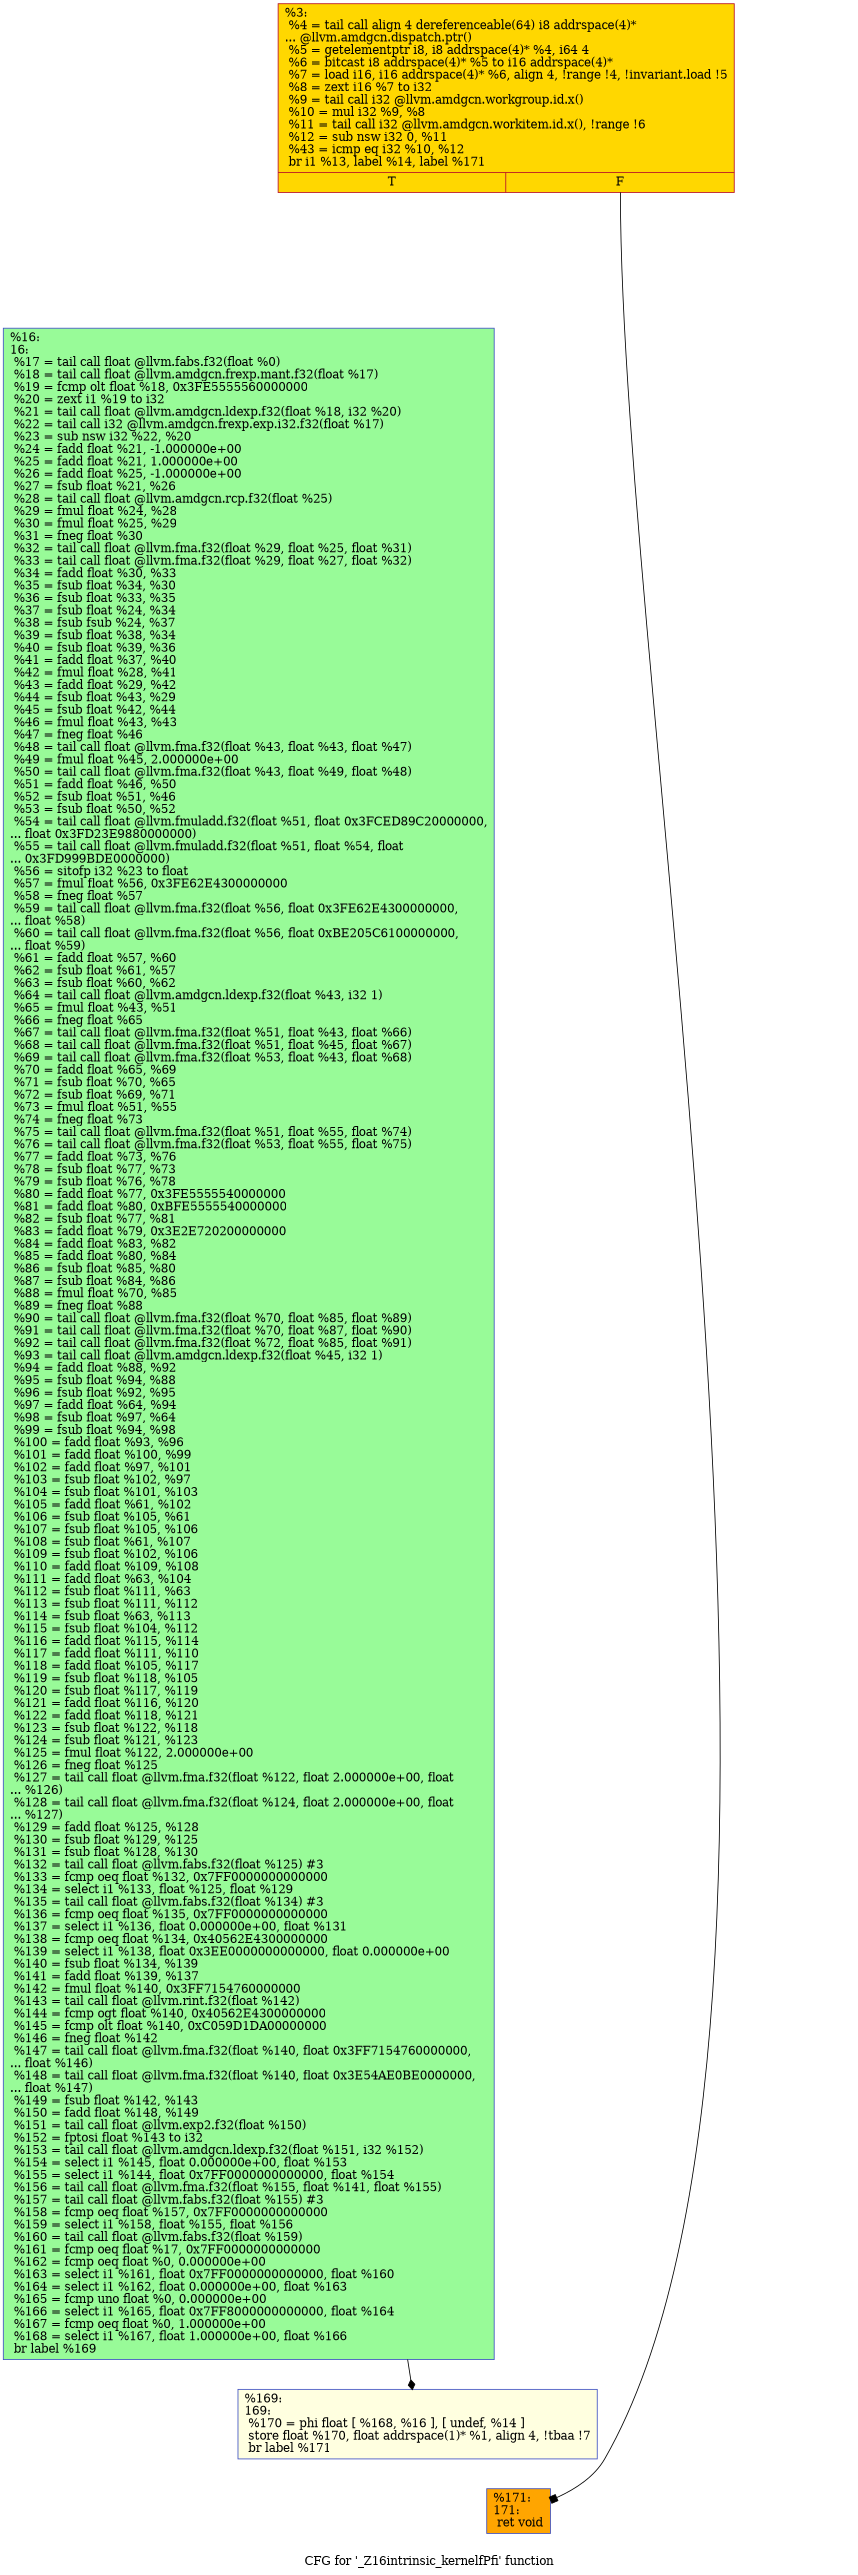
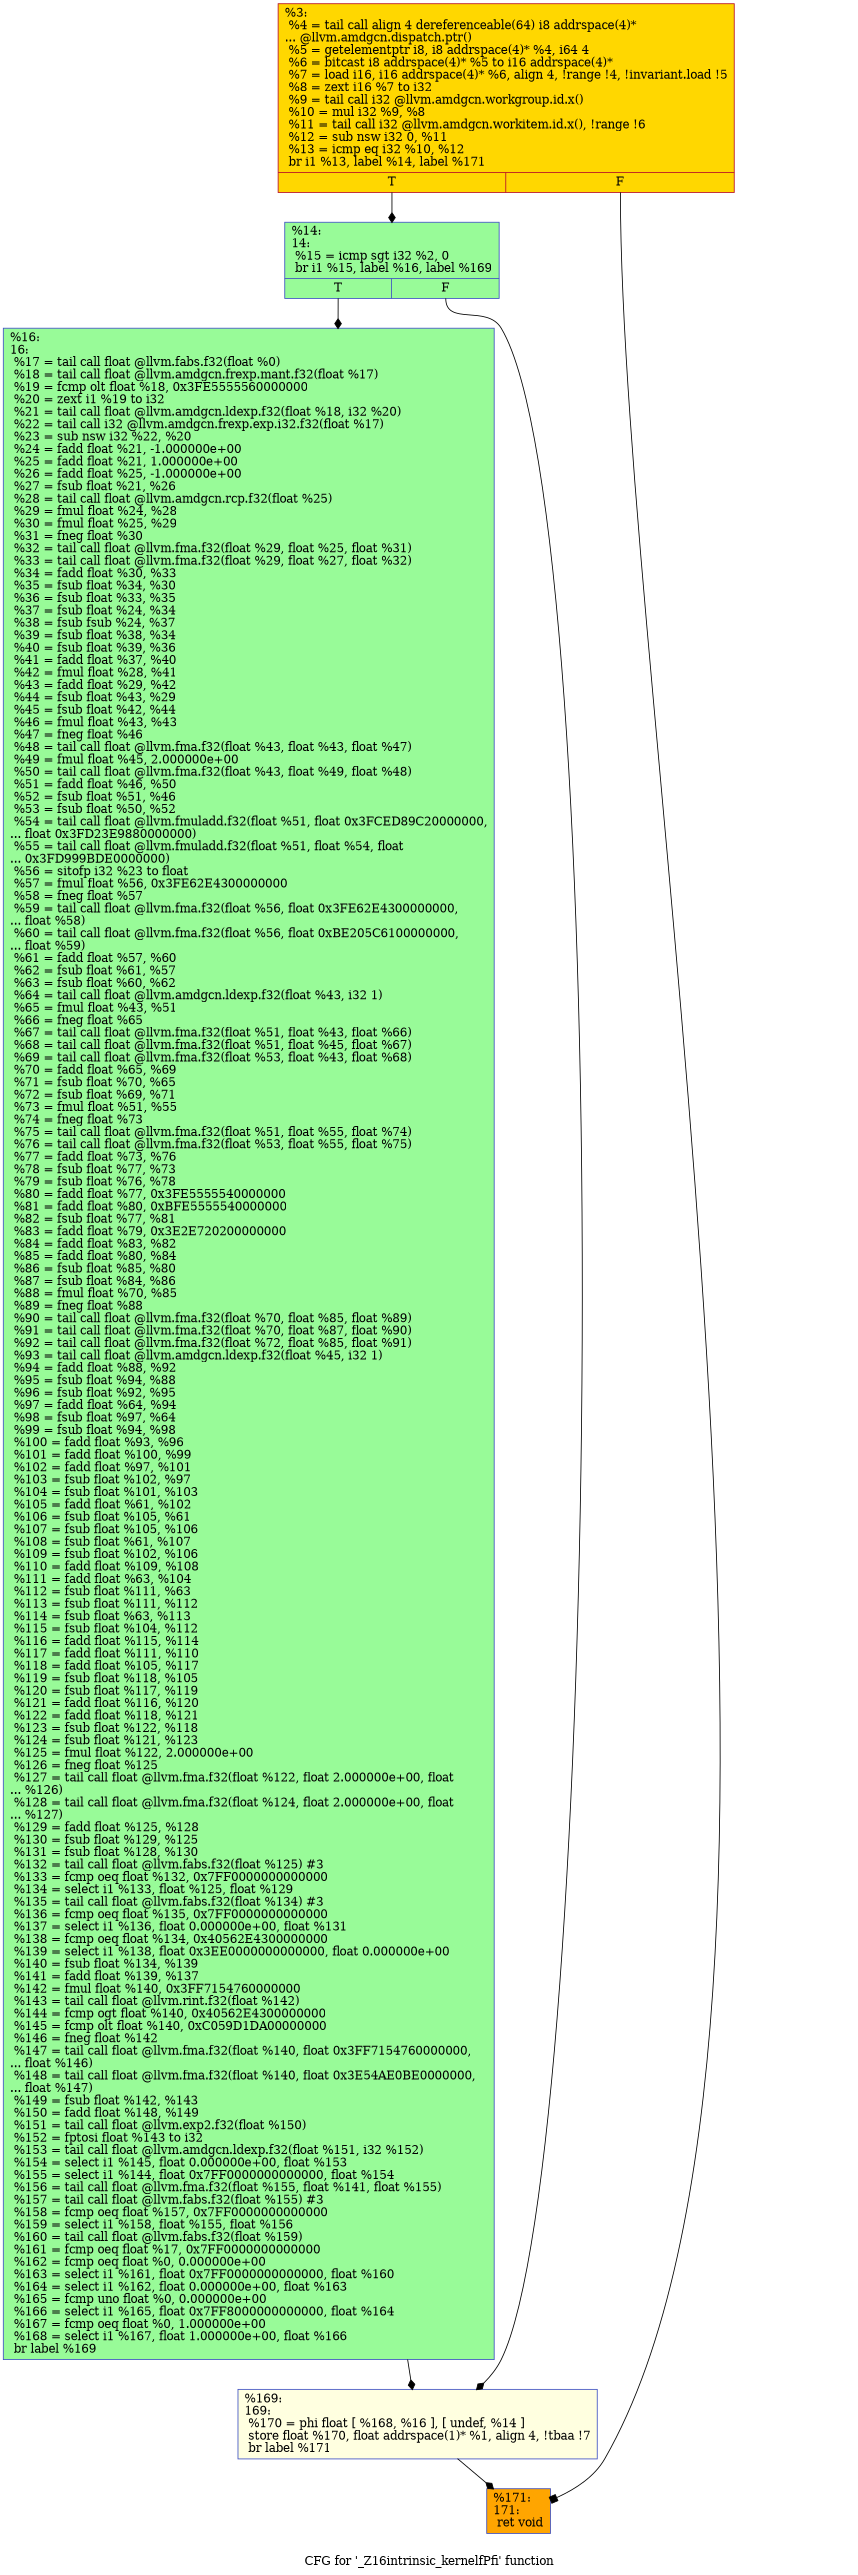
(375, 150) -> (375, 150)
none -> (392, 260)
none -> (472, 2471)
